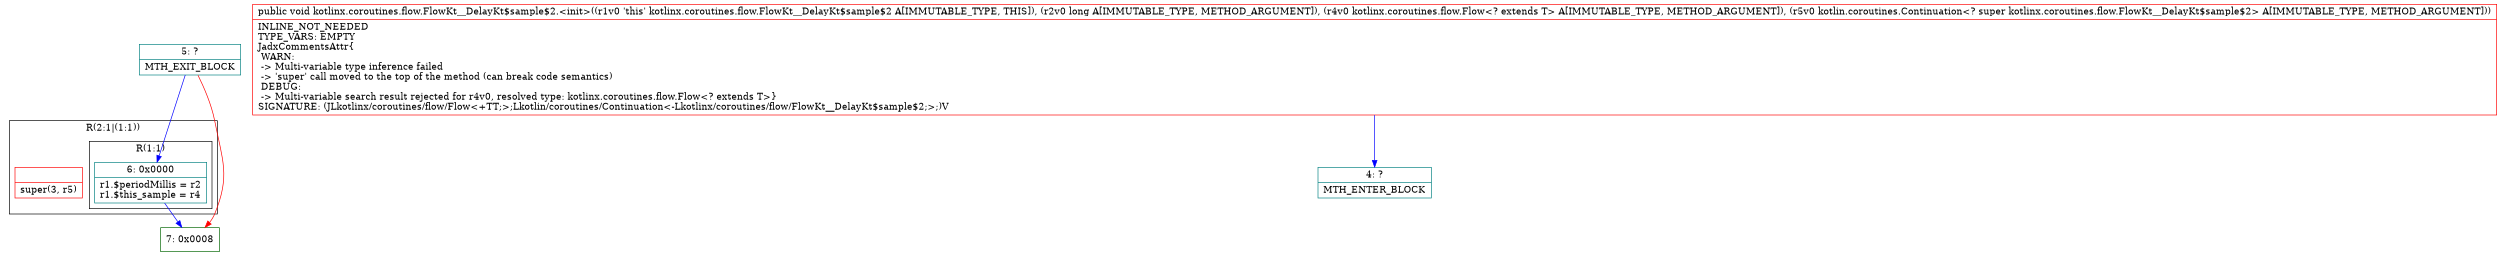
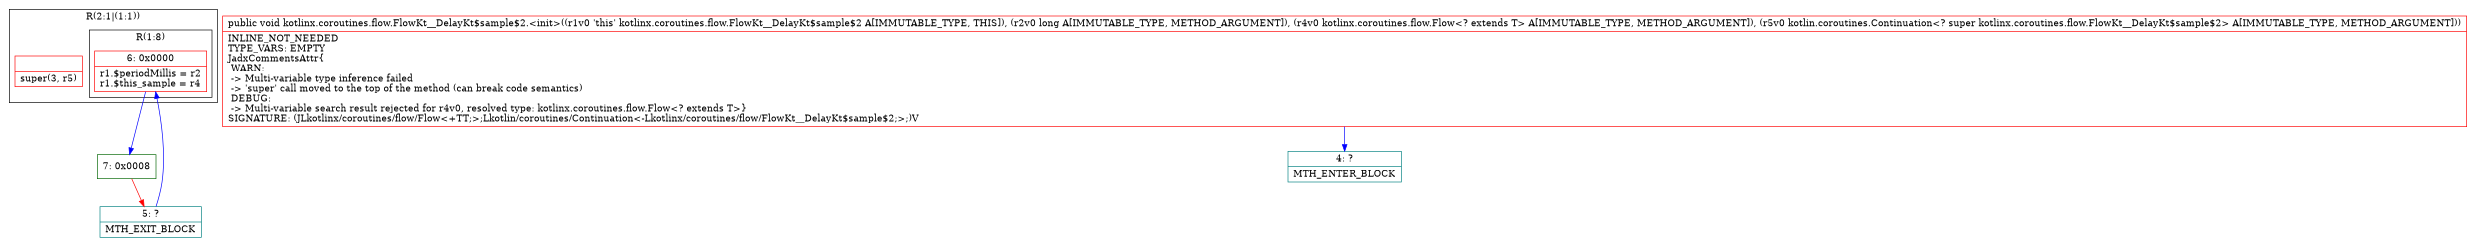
(151, 149) -> (151, 38)
(222, 156) -> (137, 190)
(151, 183) -> (151, 71)
